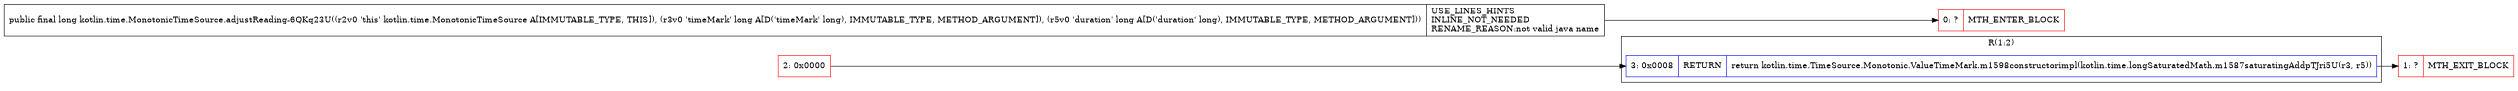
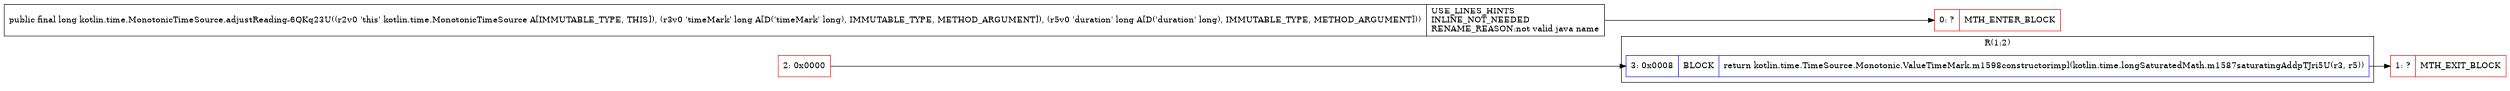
(1703, 66) -> (1699, 66)
